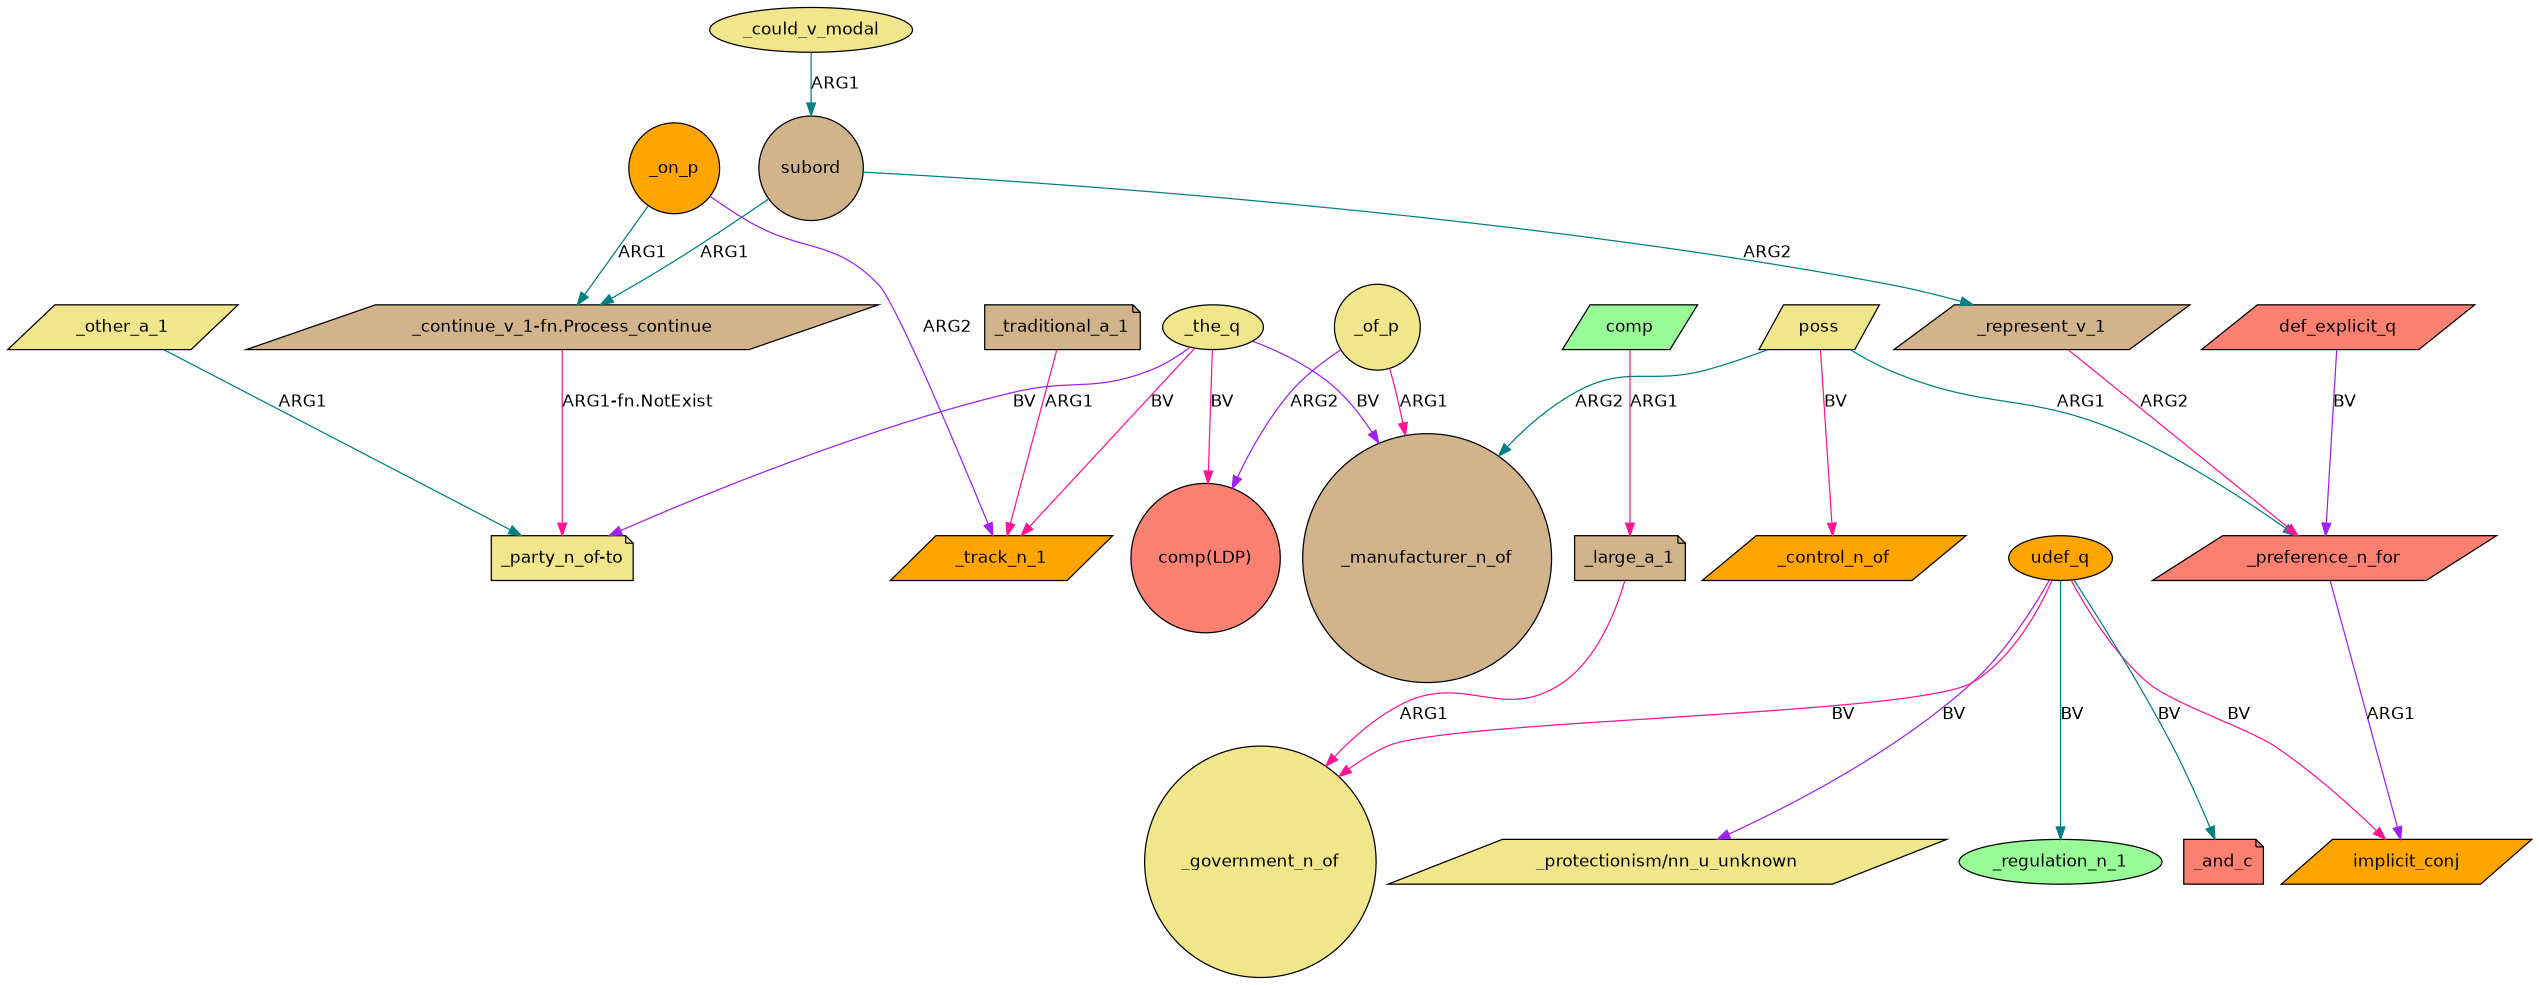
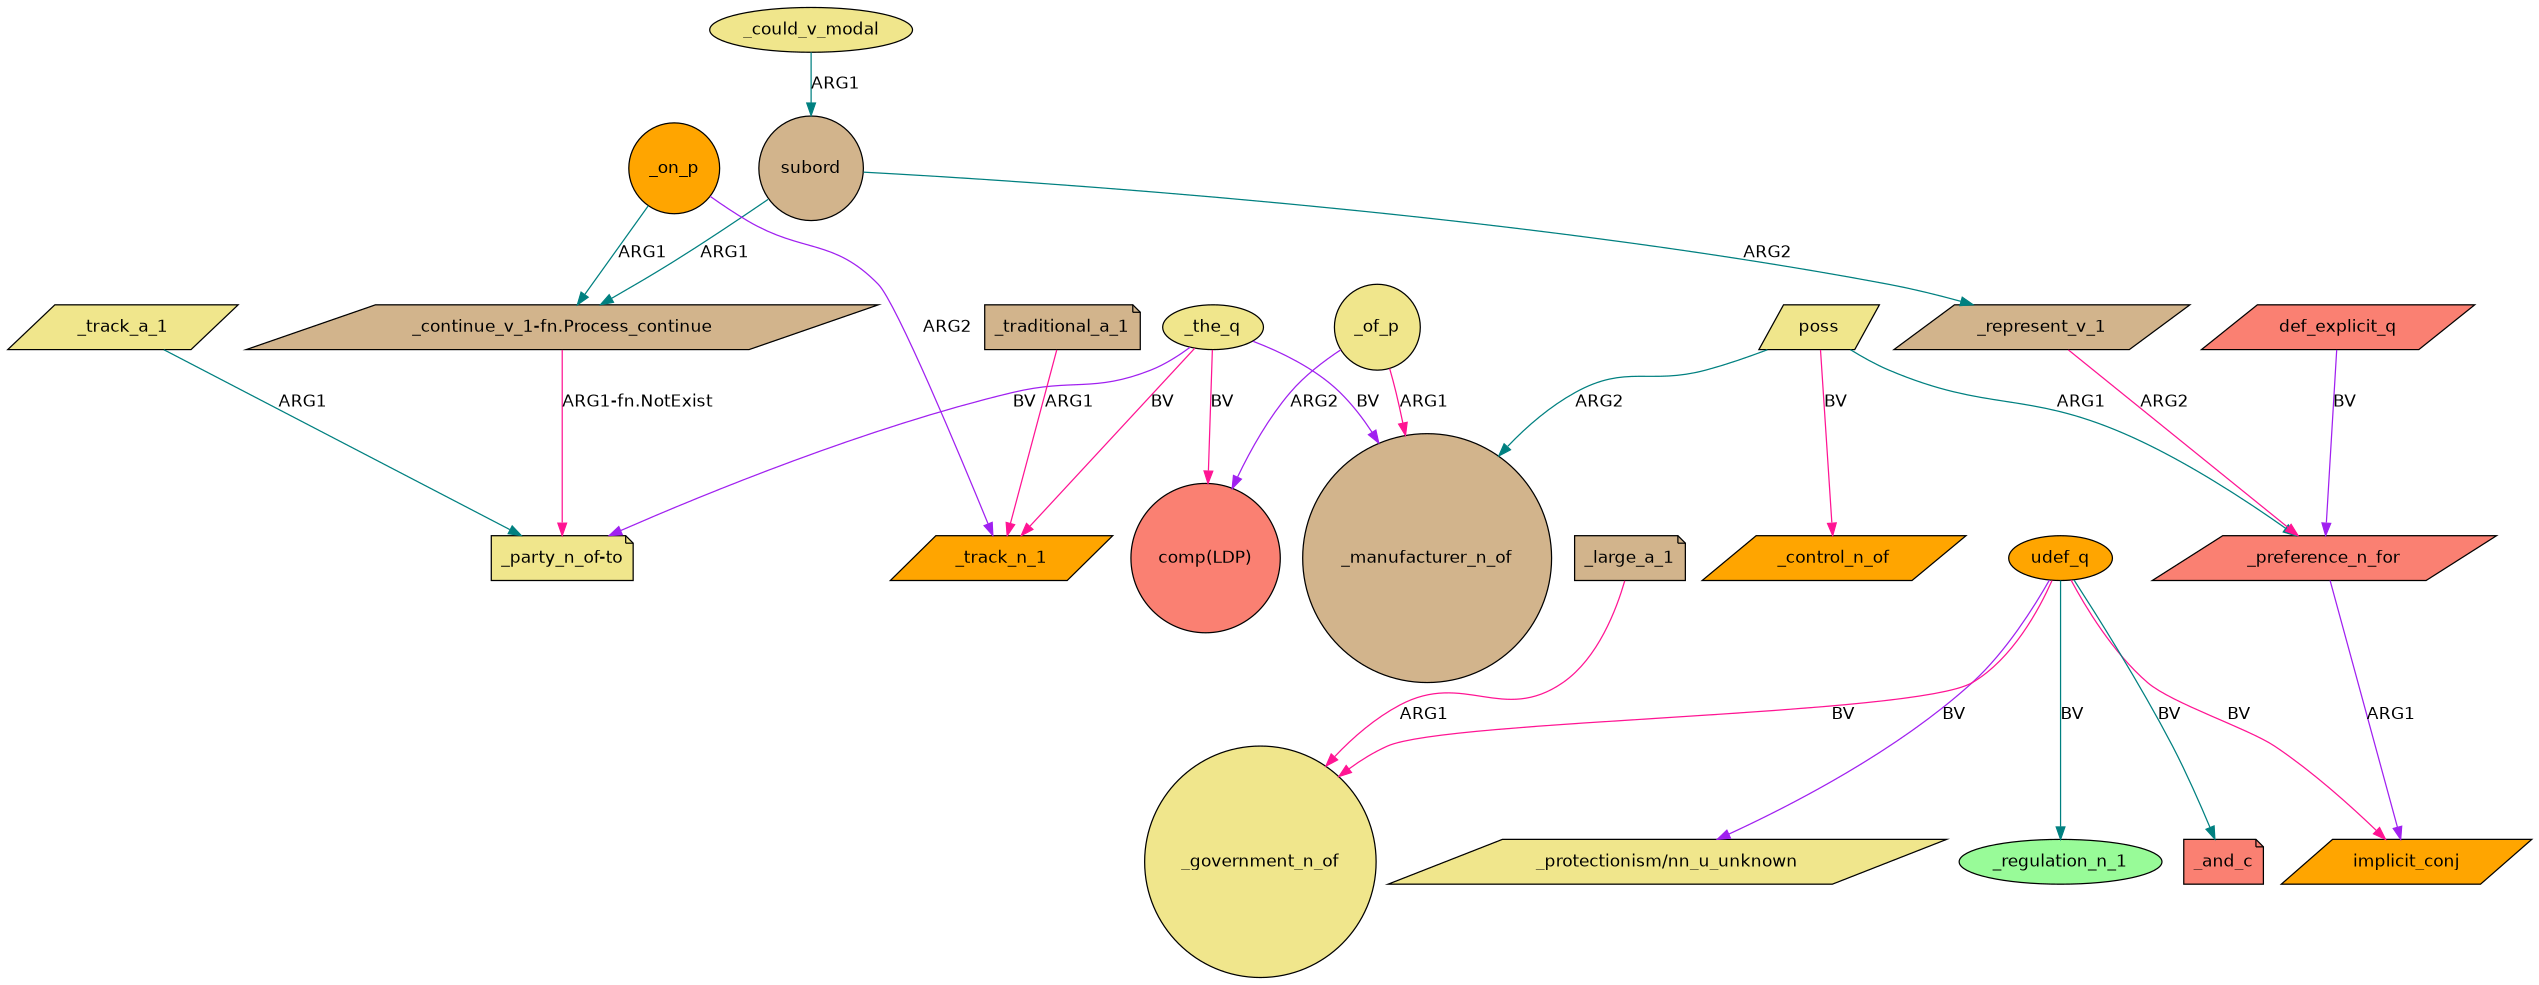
(123, 327) -> (123, 327)
(1630, 327) -> none
